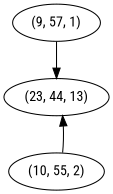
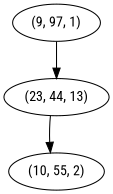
(57, 23) -> (57, 23)
(63, 139) -> (50, 129)
